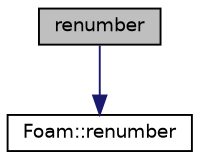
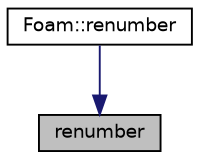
(100, 70) -> (100, 70)
